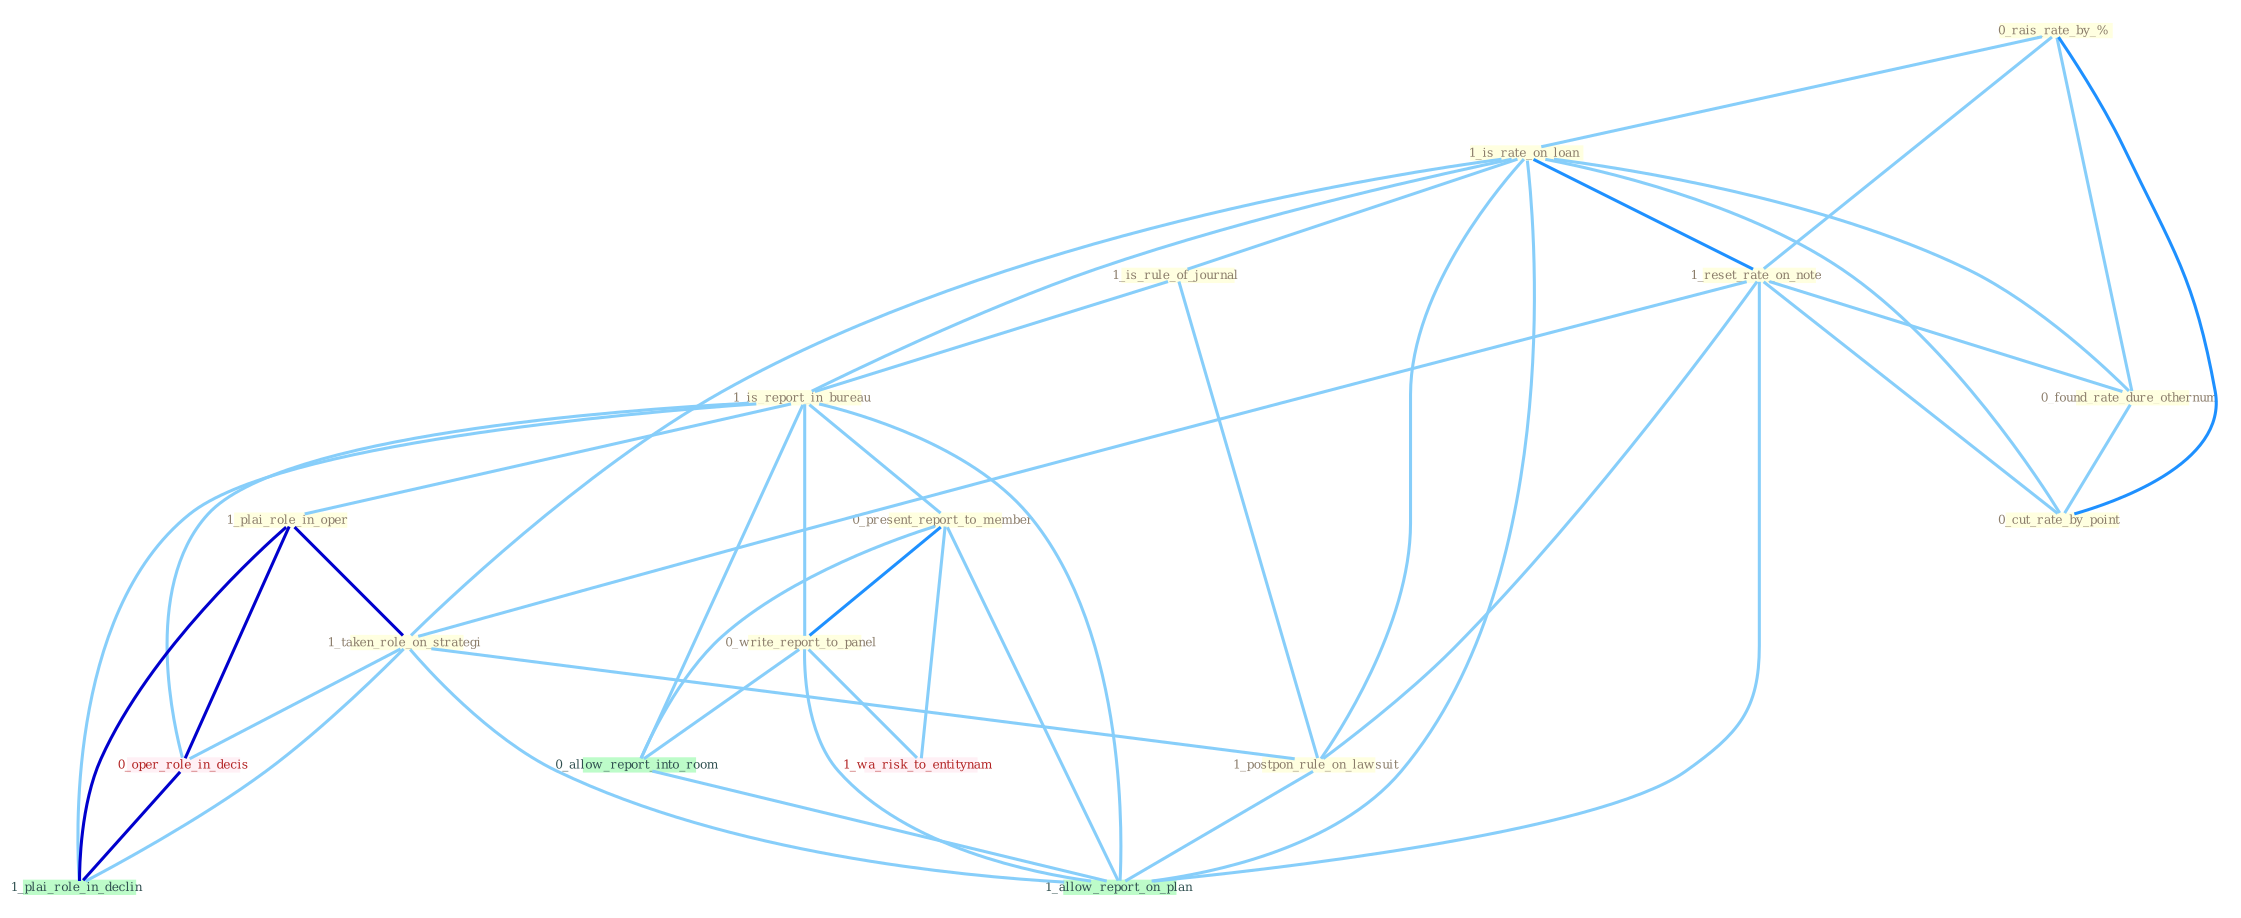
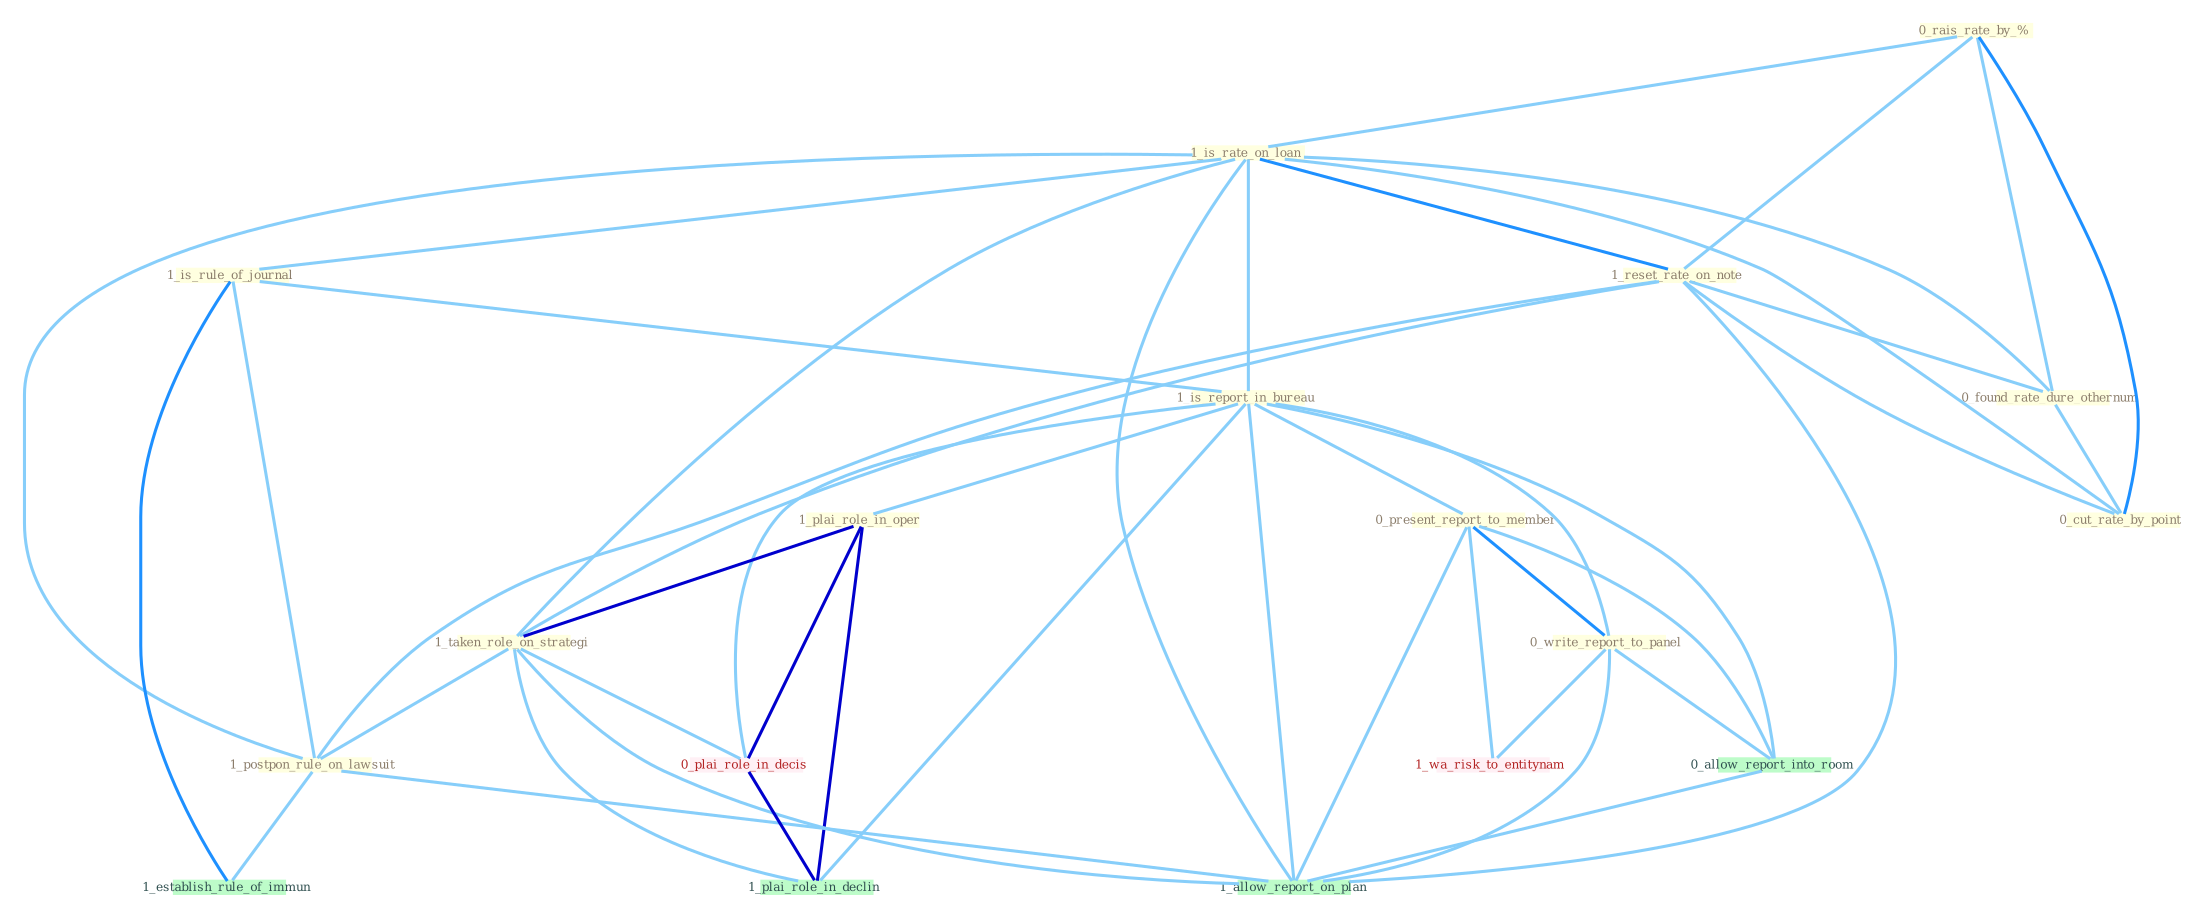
(184, 765) -> (747, 765)
none -> (229, 887)
